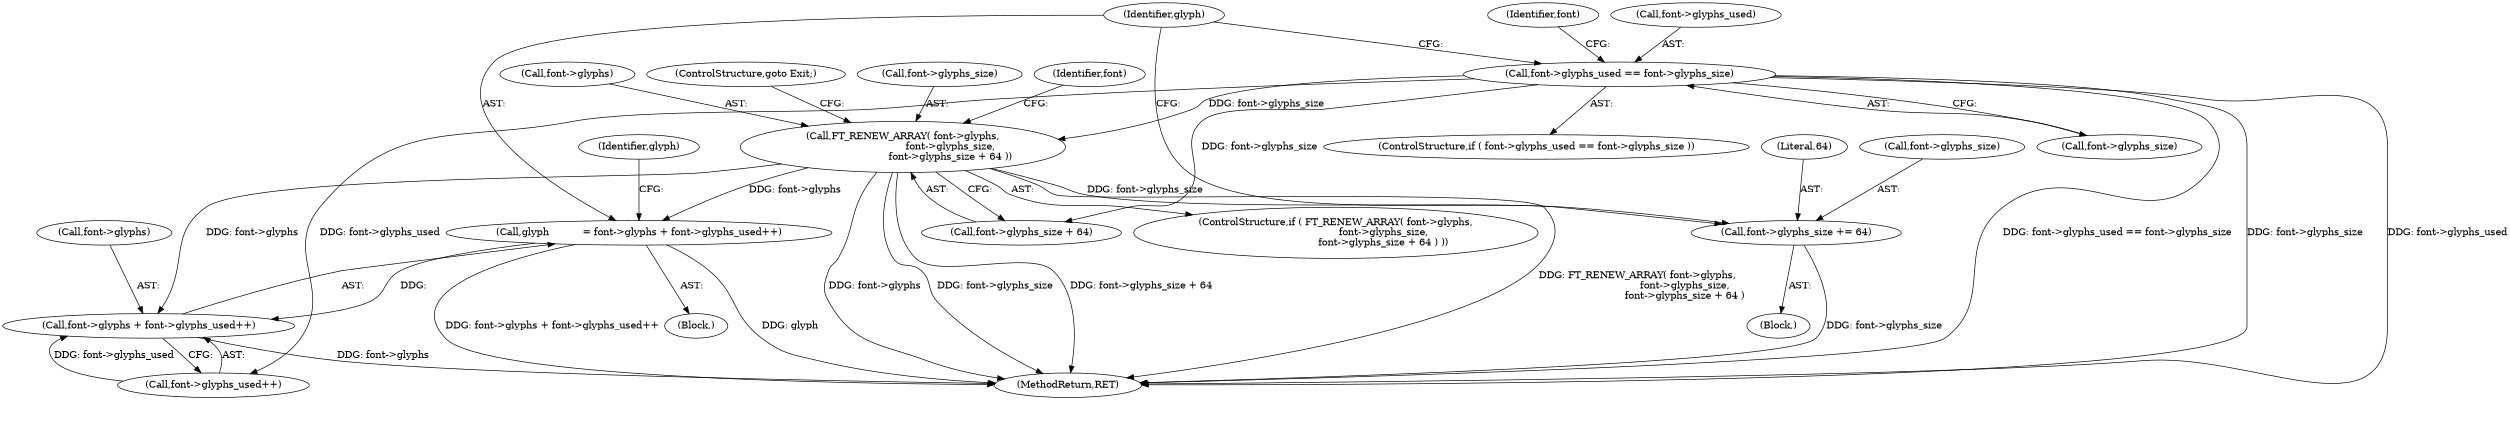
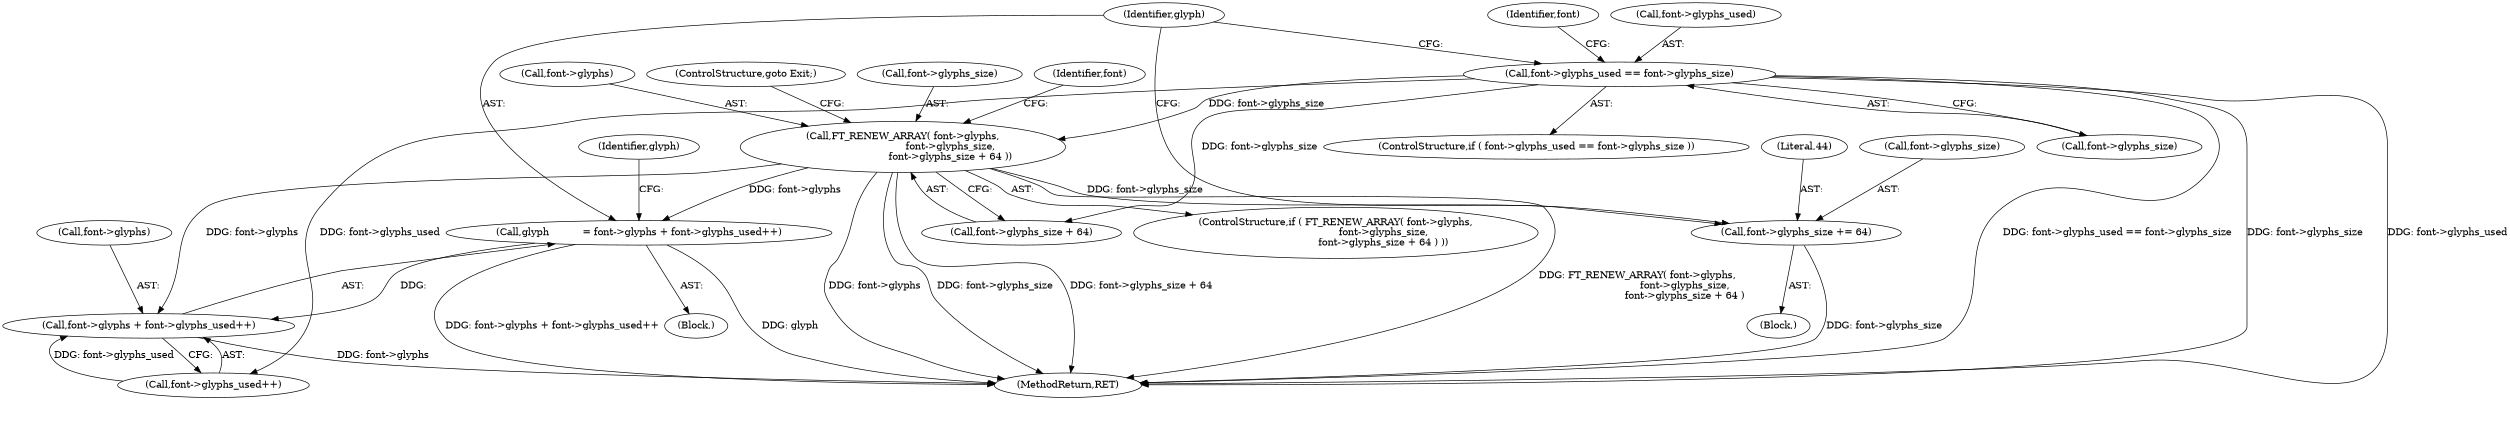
(1804, 147) -> (1804, 147)
